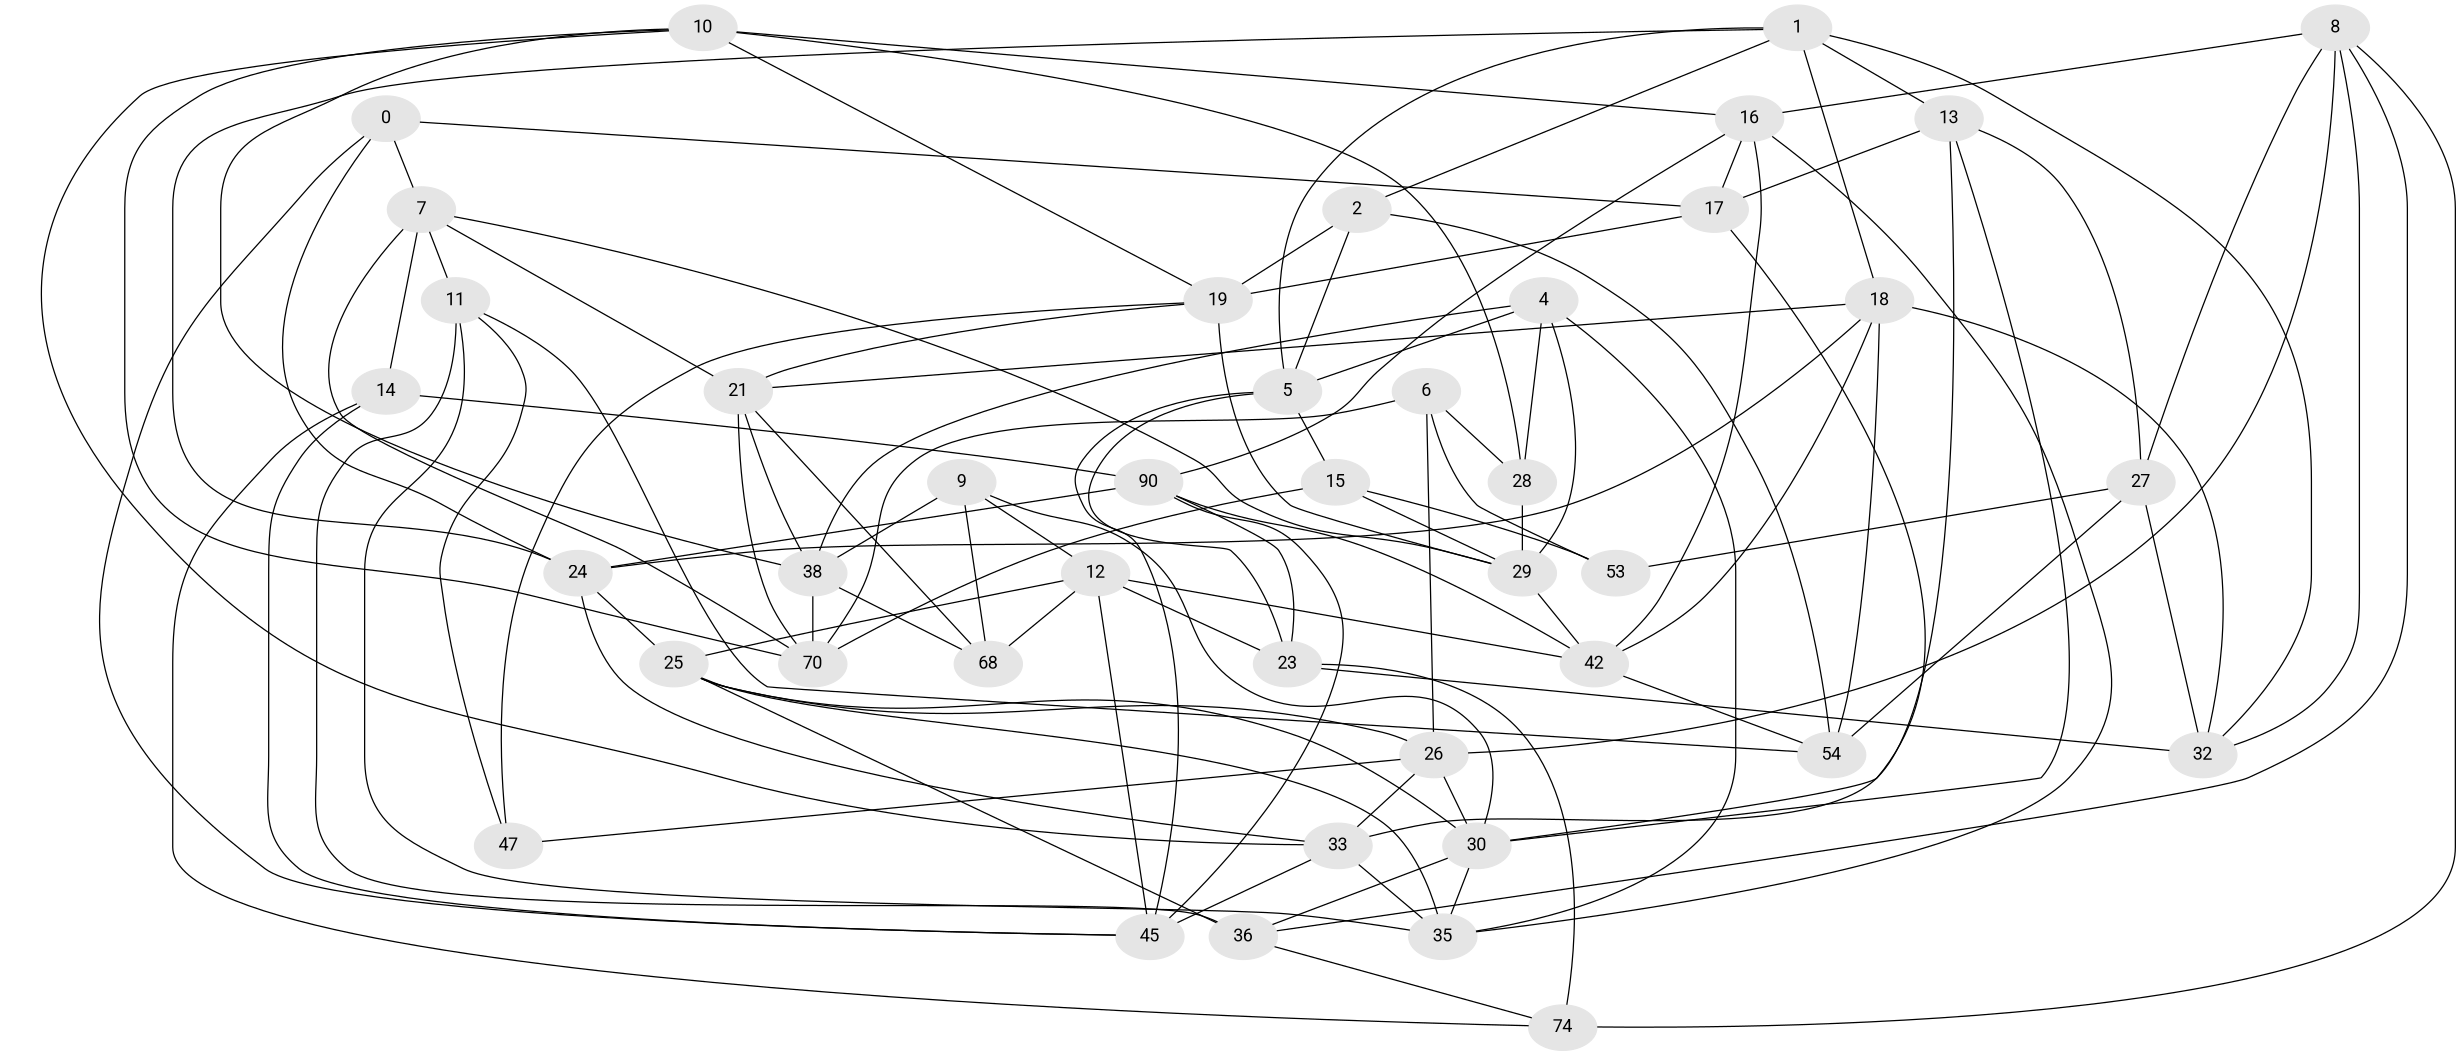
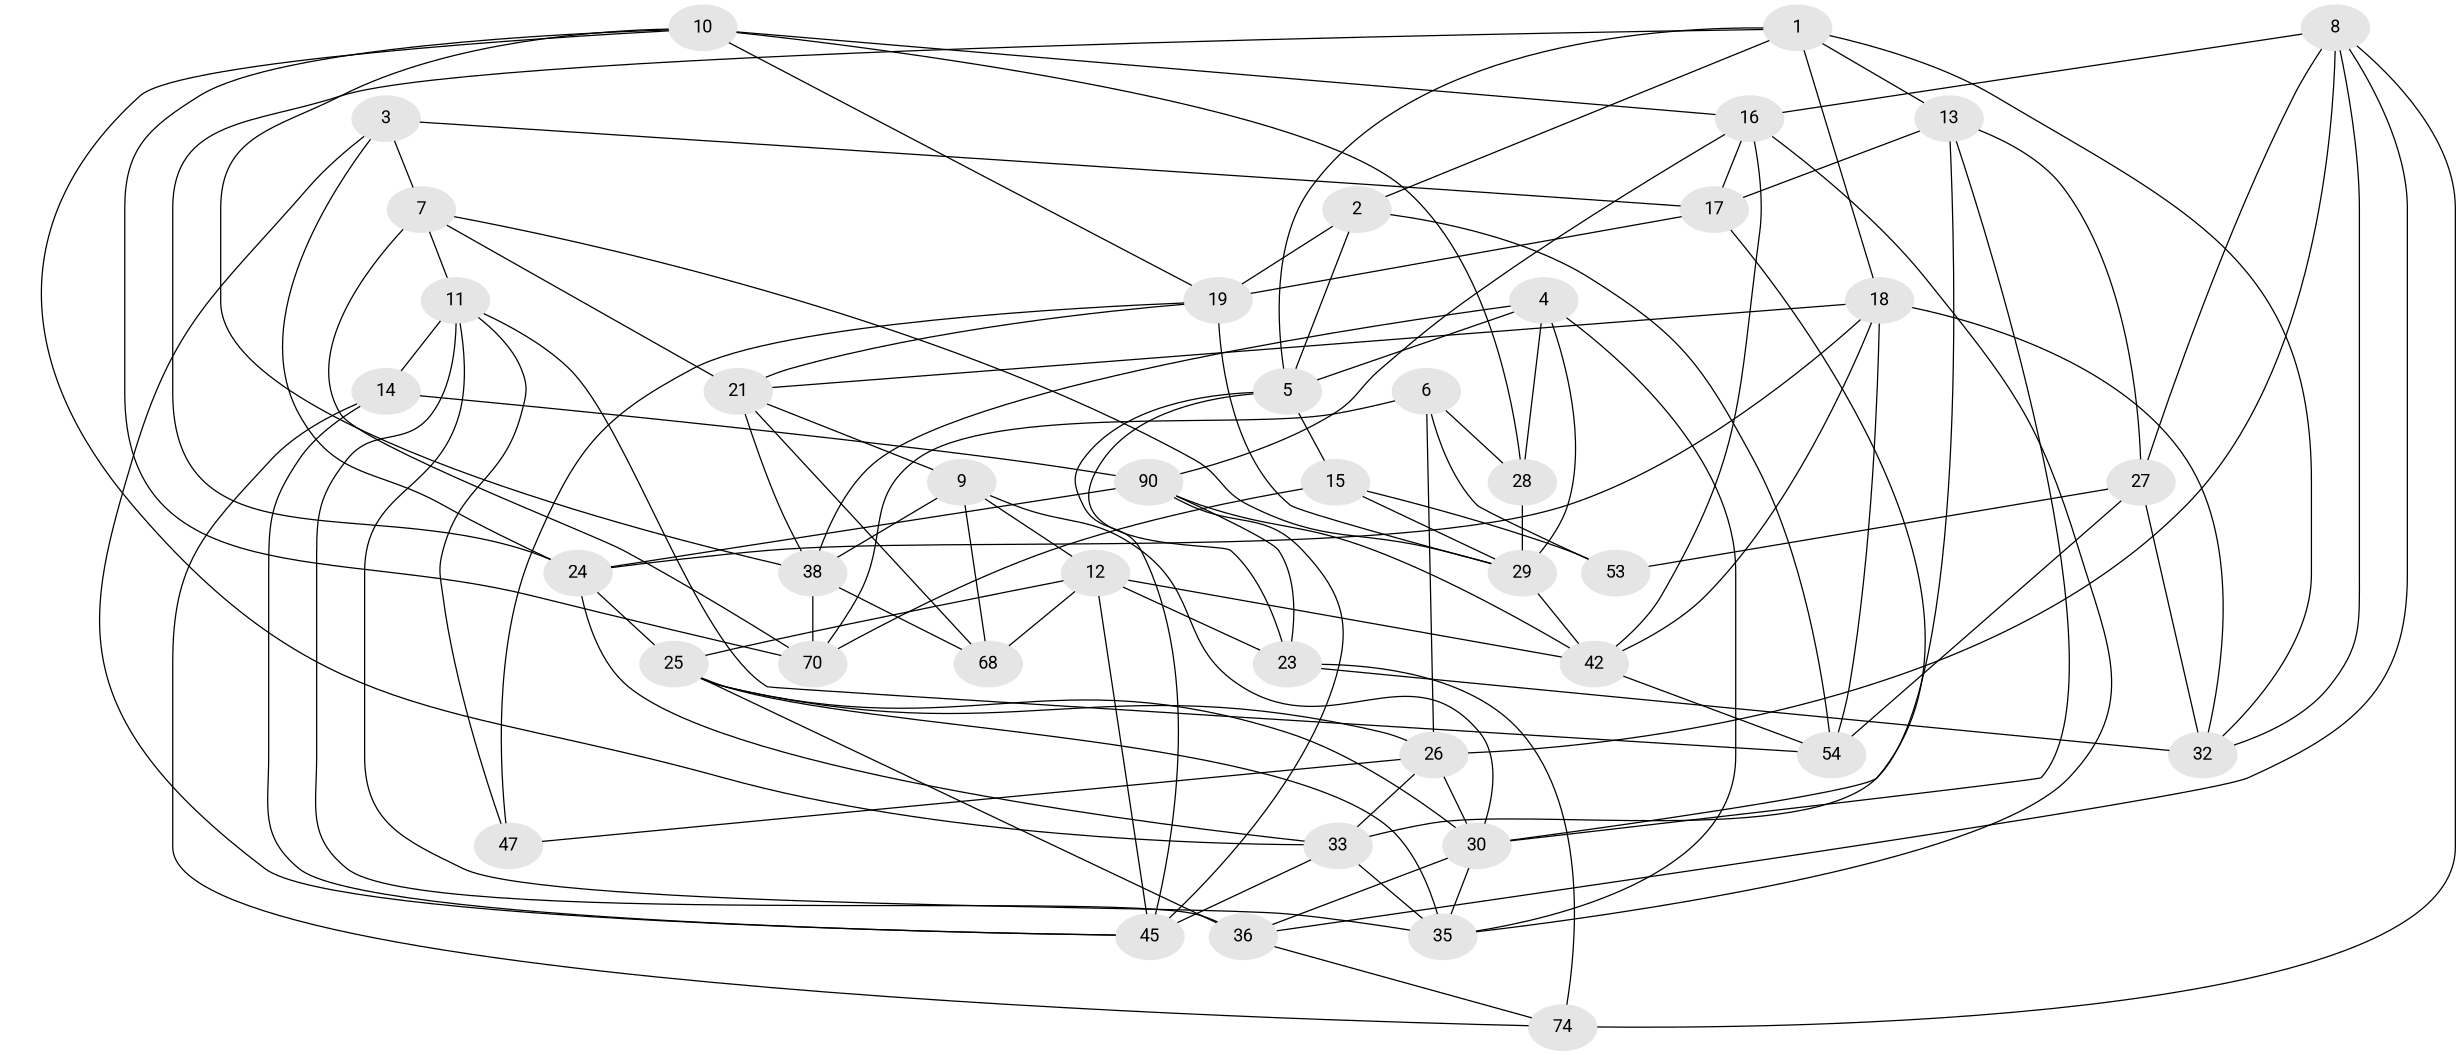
(386, 119) -> (386, 119)
(404, 300) -> (421, 346)
(750, 534) -> (834, 430)
